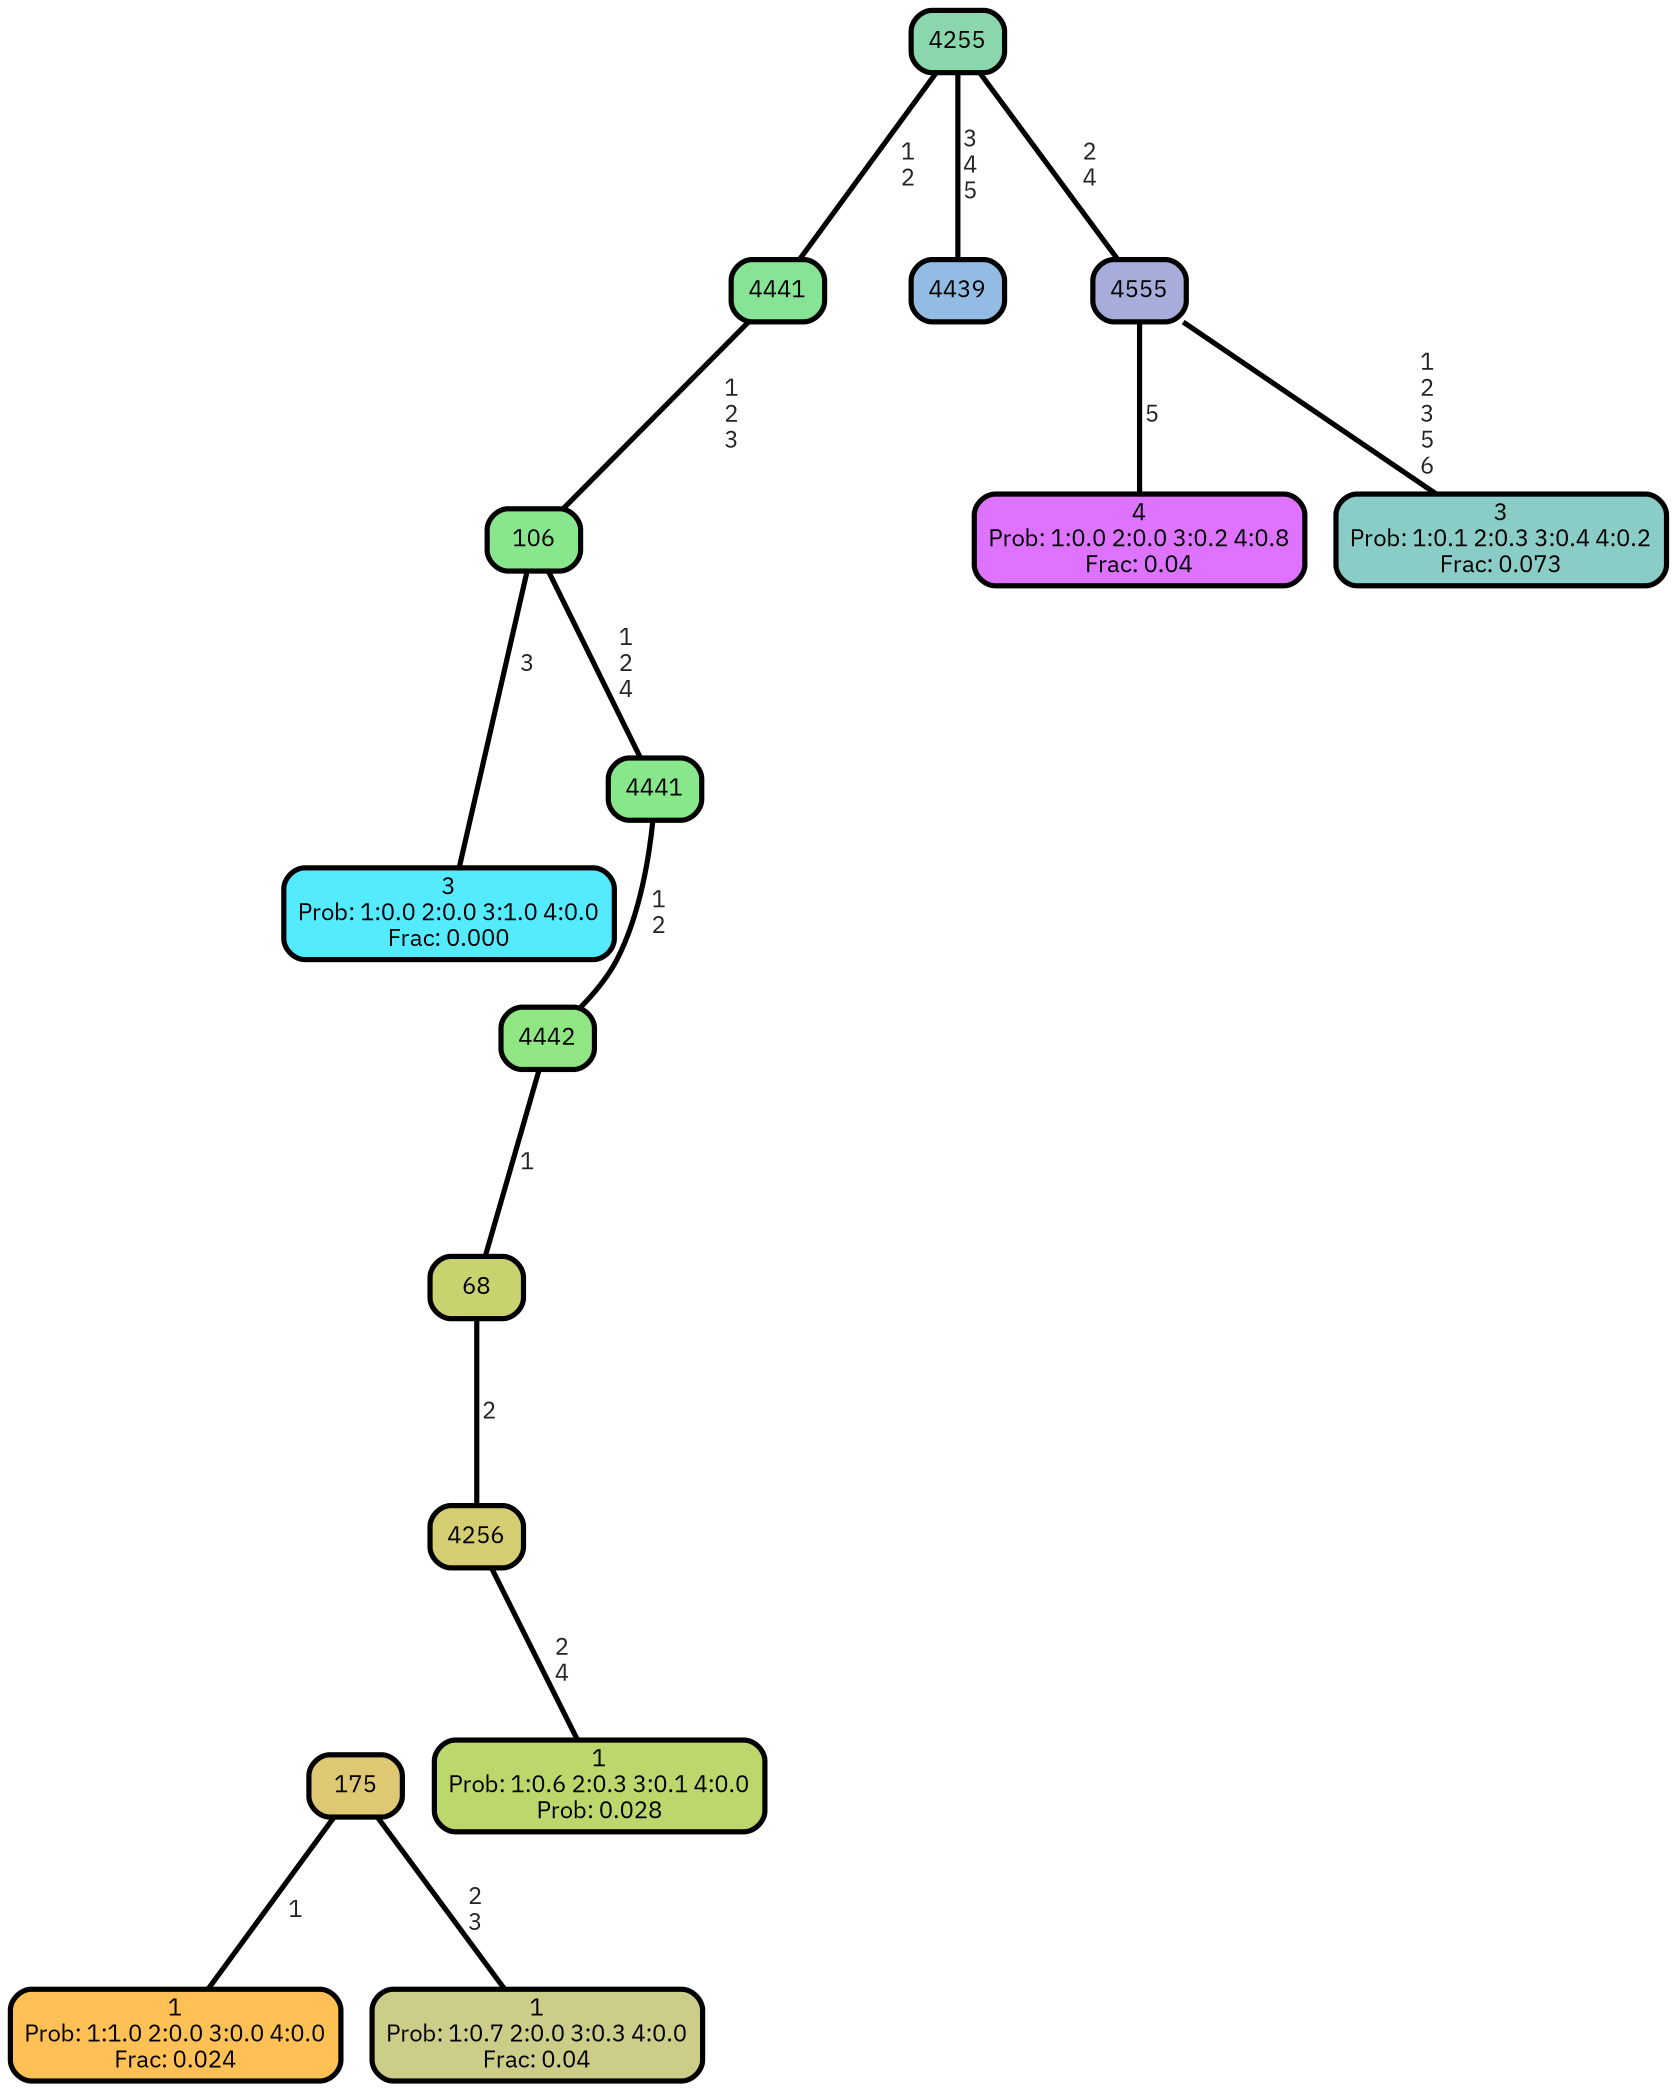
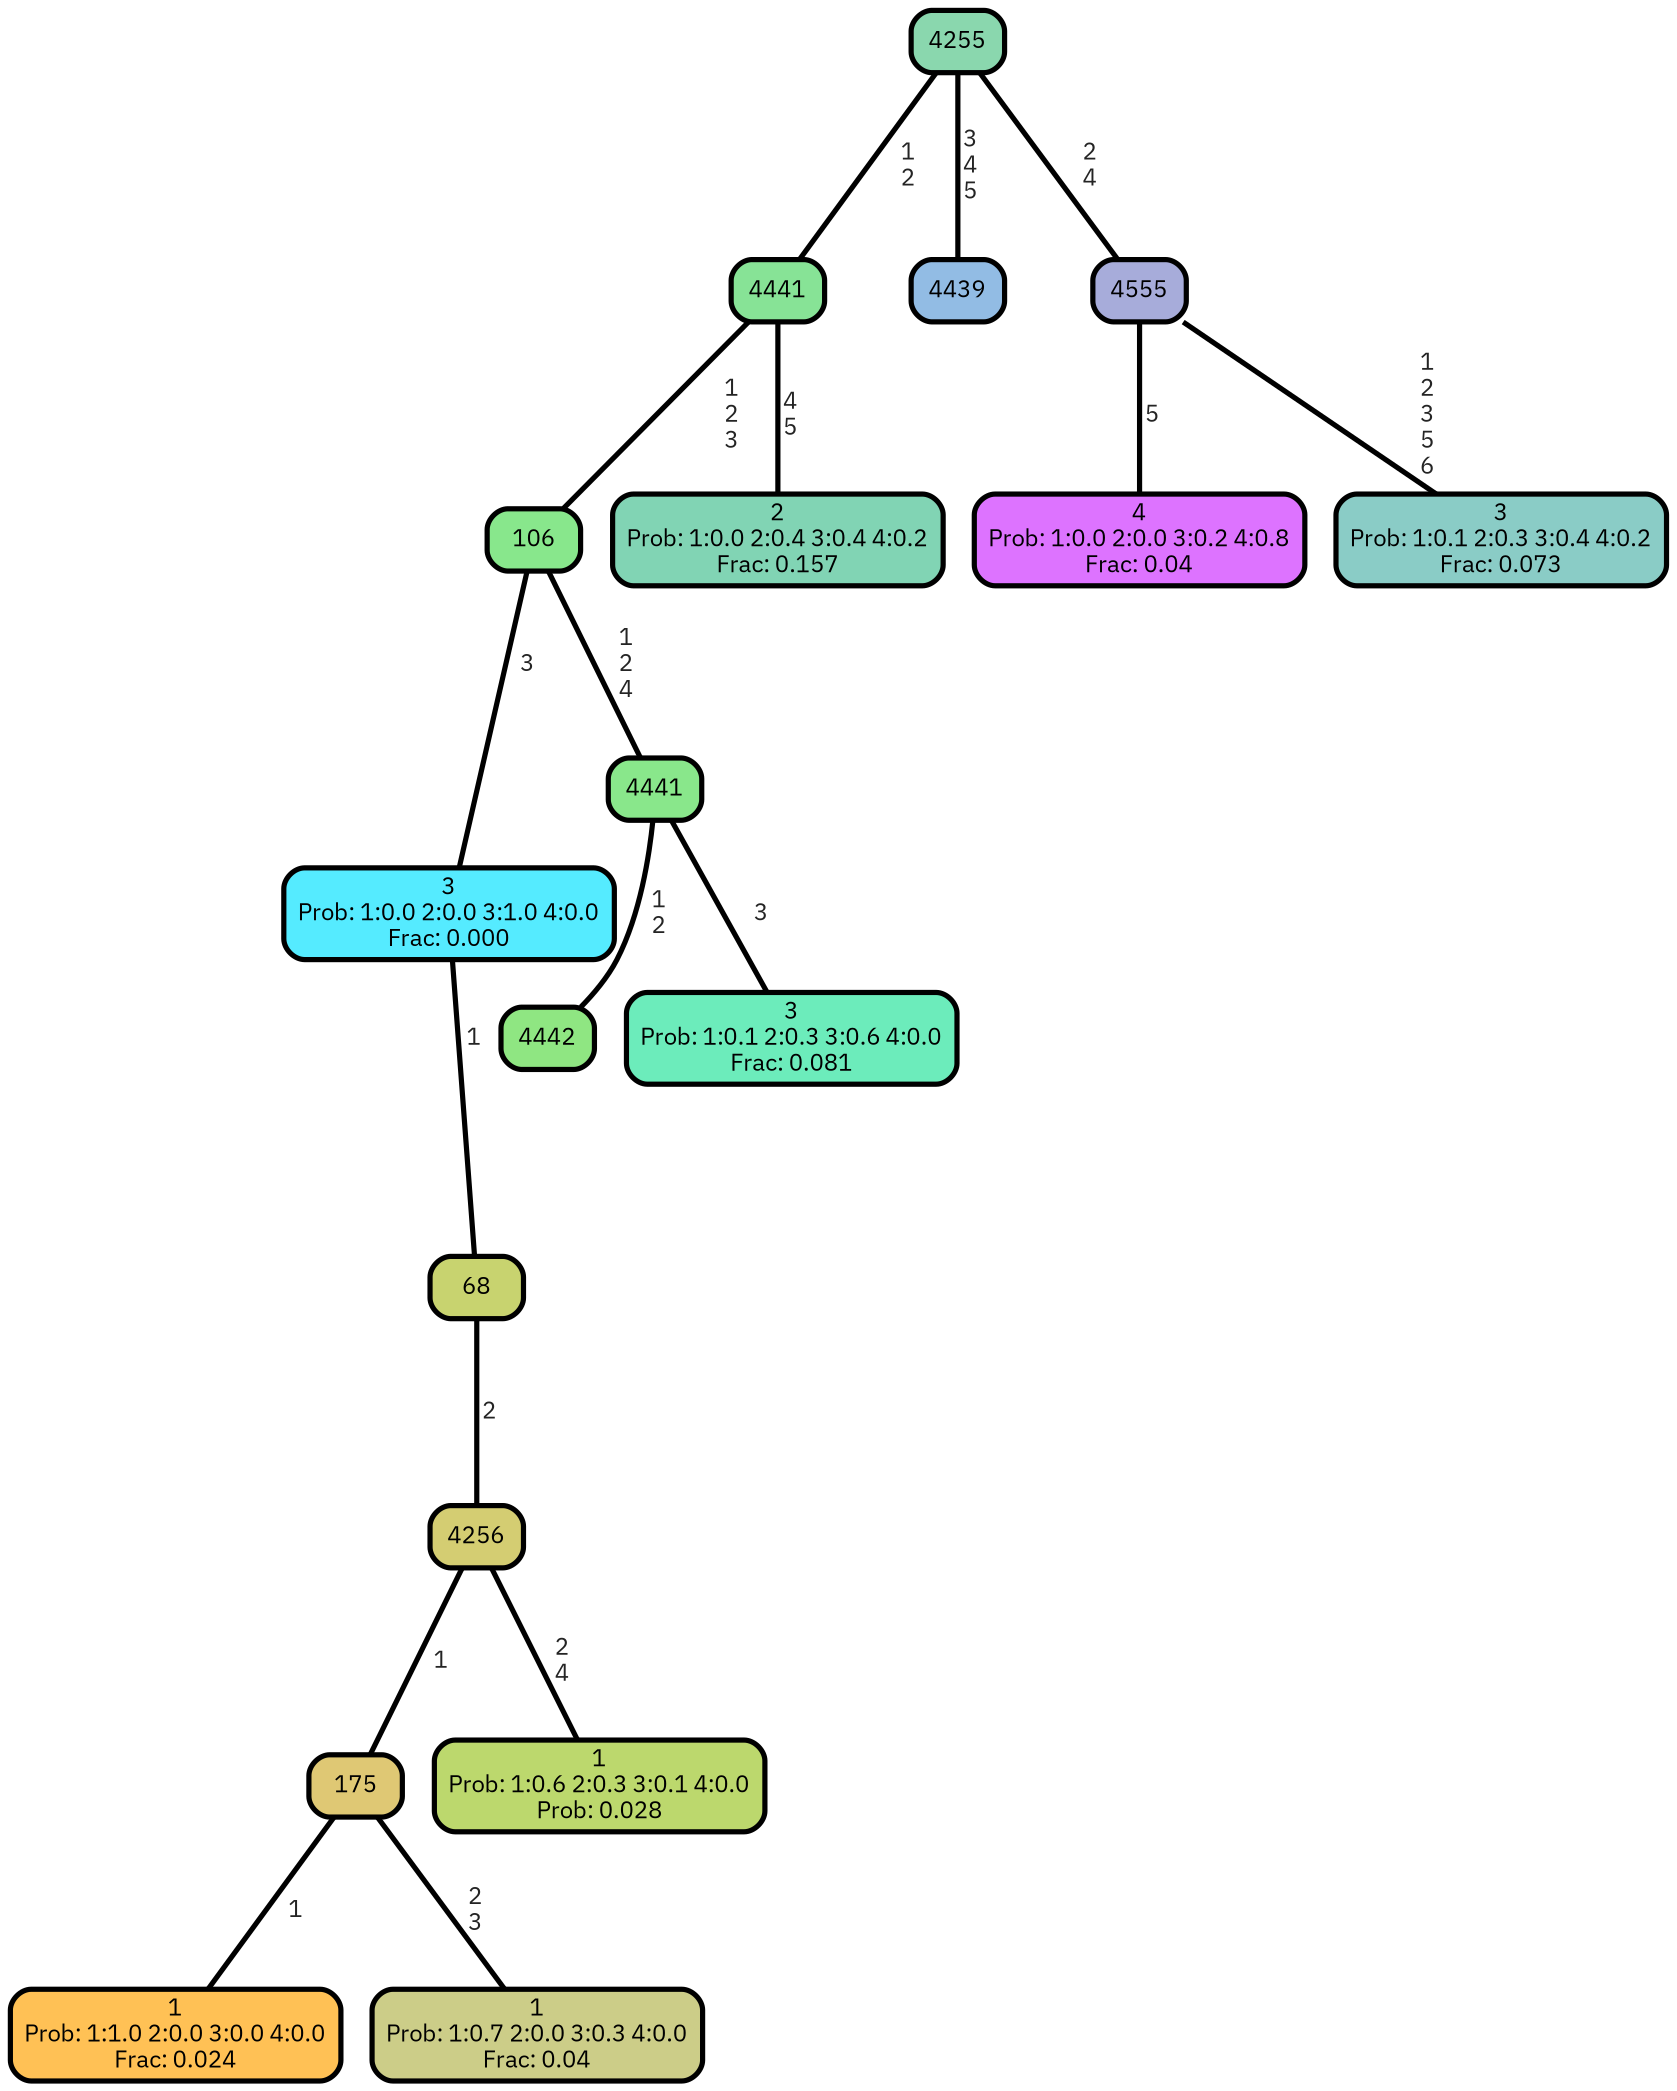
none -> (778, 540)
none -> (792, 1038)
(512, 1163) -> (463, 1108)
none -> (416, 1661)
